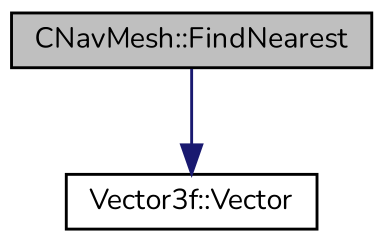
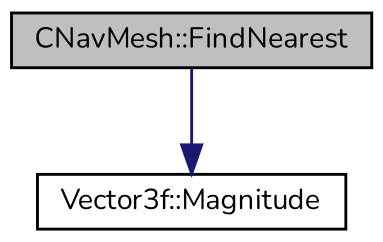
(192, 202) -> (192, 202)
